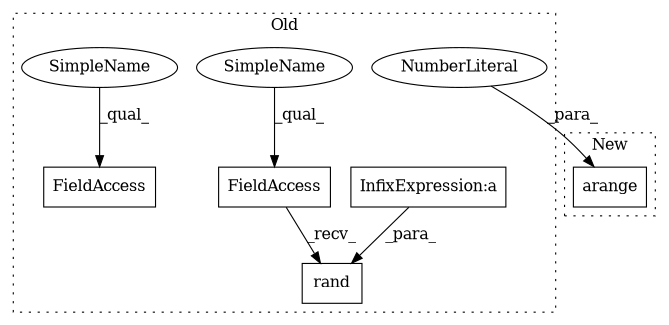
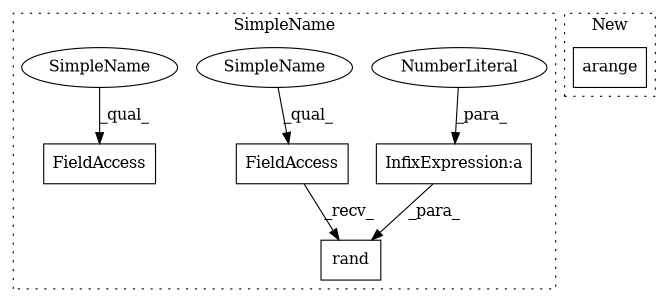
(284, 26) -> (284, 26)
(542, 119) -> (457, 110)
